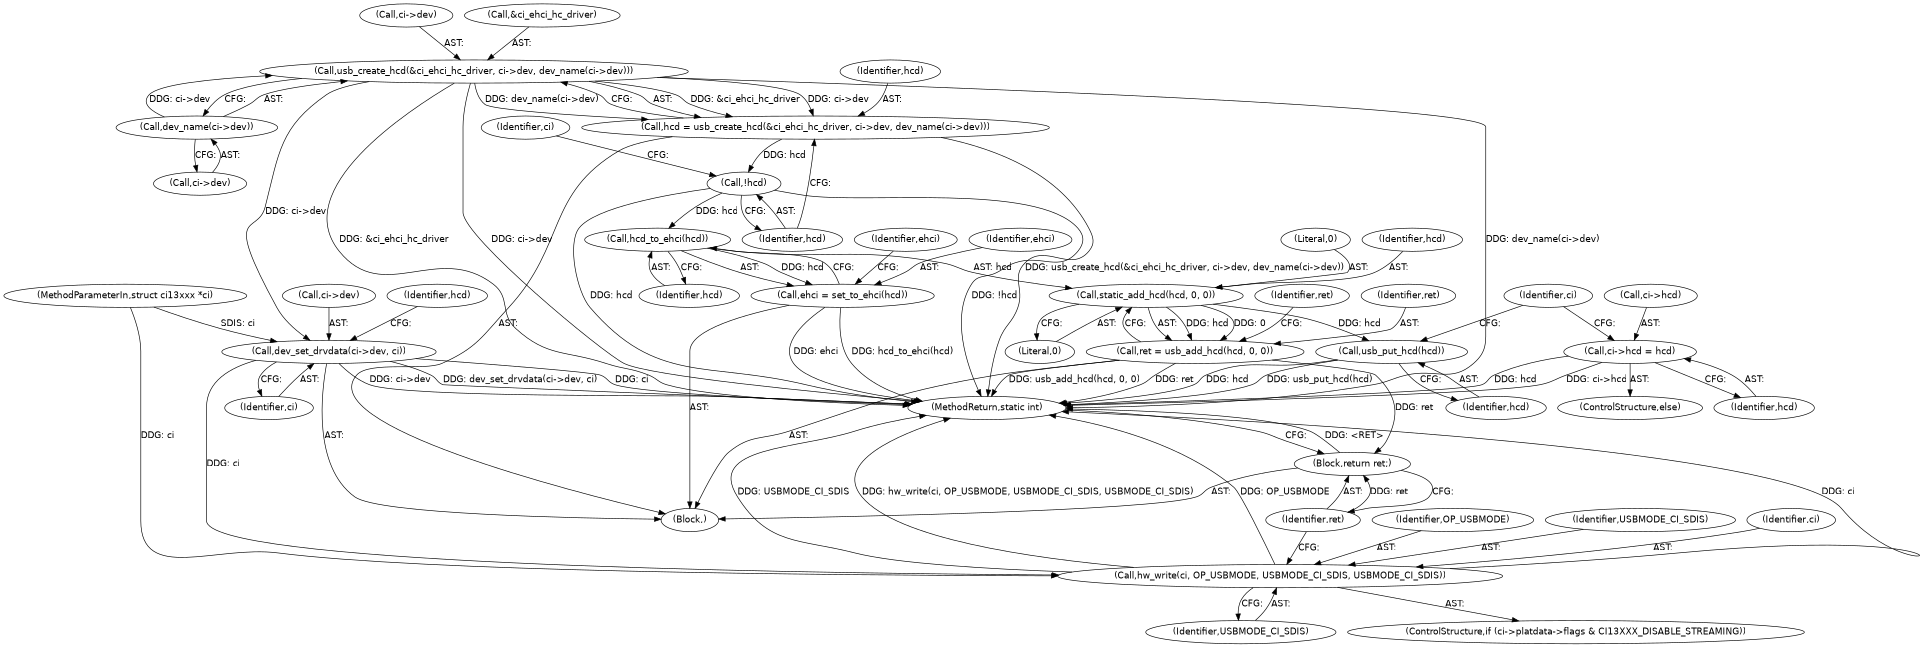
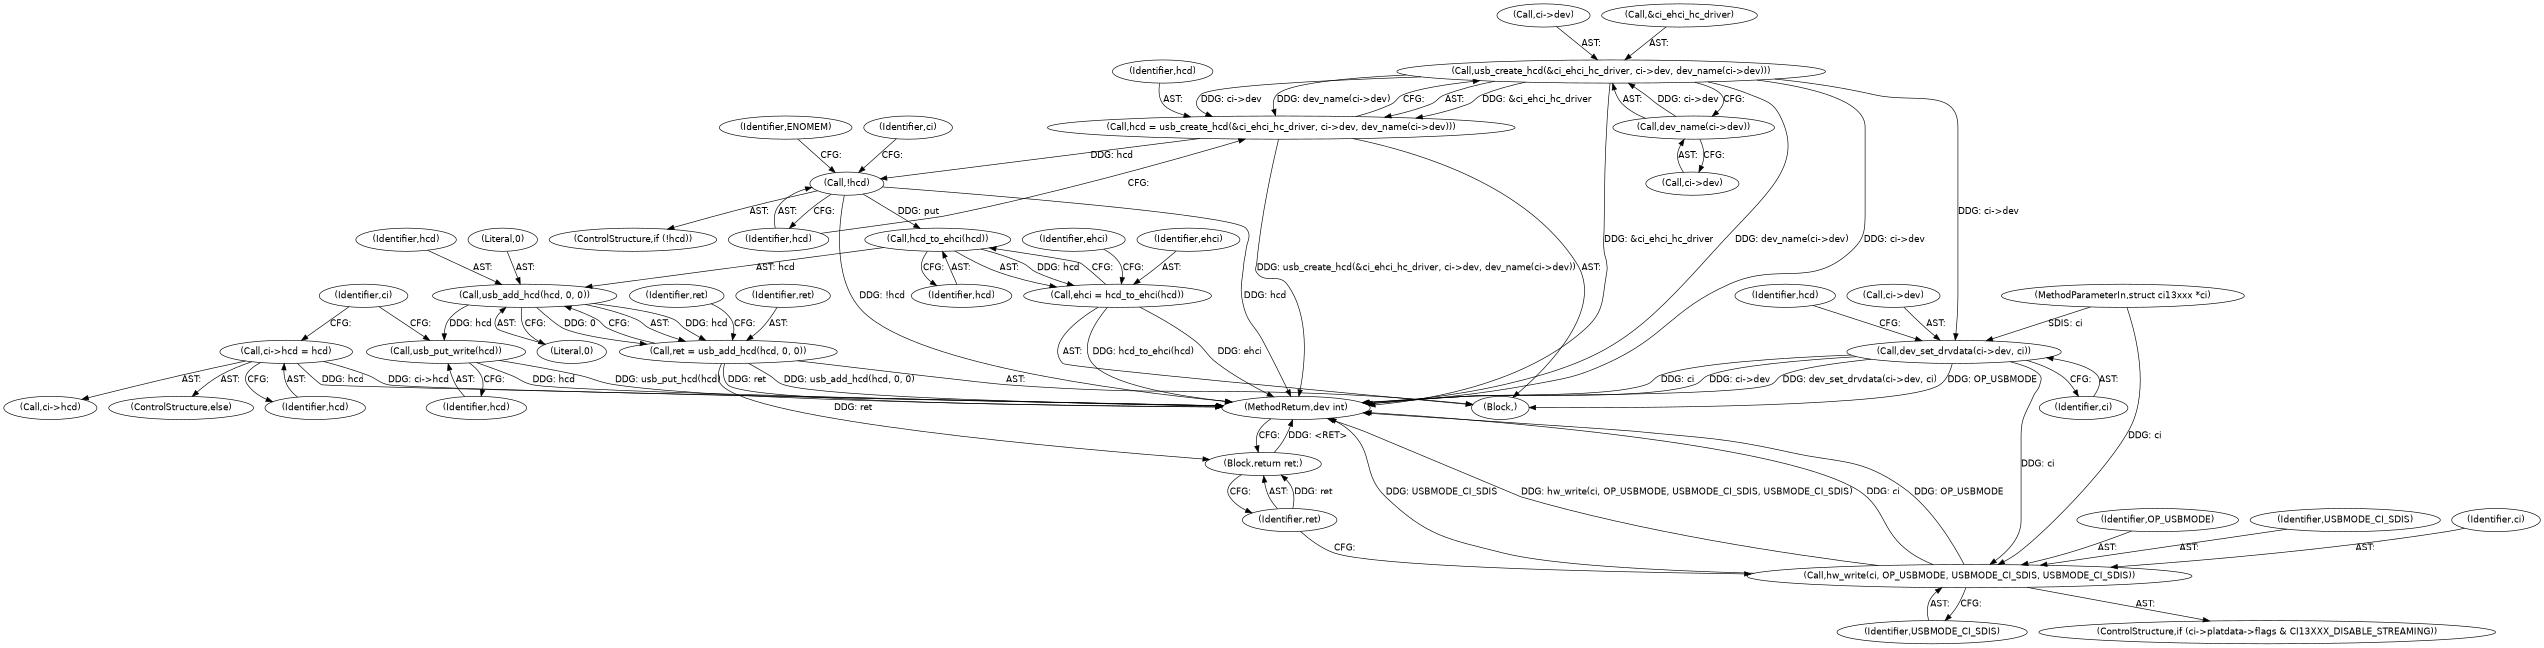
none -> (786, 128)
(717, 212) -> (918, 212)
none -> (633, 240)
(843, 296) -> (1118, 296)
(1146, 296) -> (525, 296)
(1642, 321) -> (167, 379)
(1392, 352) -> (446, 352)
(987, 408) -> (1296, 408)
(336, 436) -> (1992, 380)
(1014, 511) -> none
